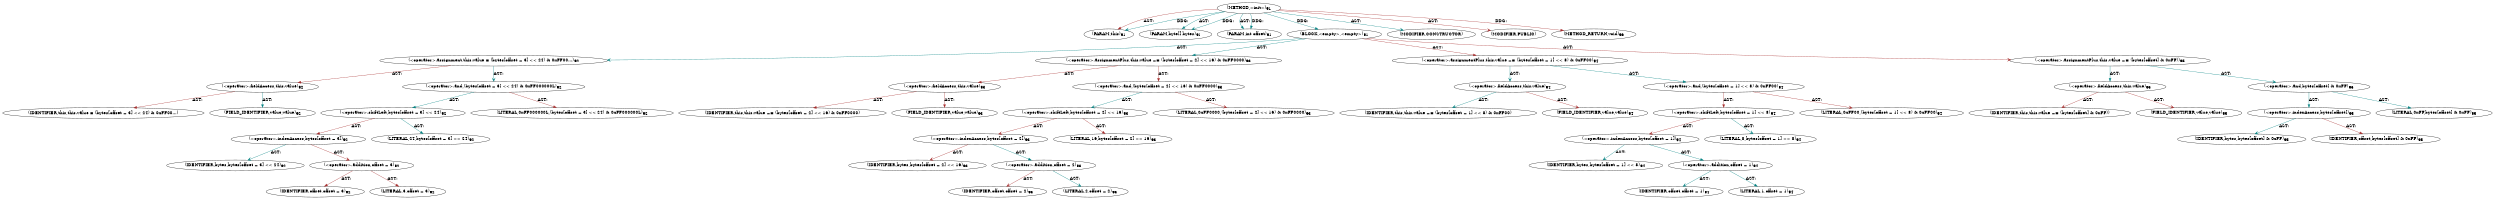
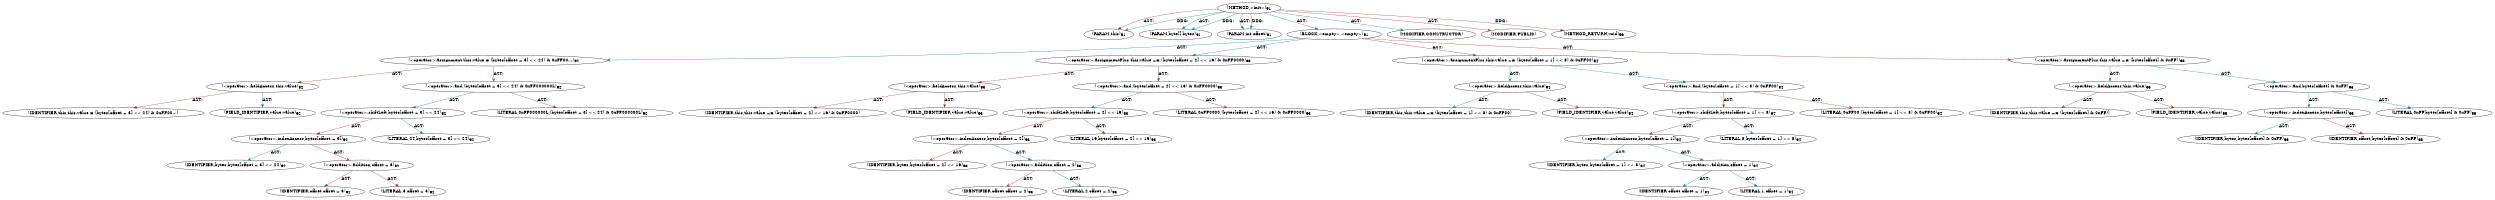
(1303, 21) -> (1303, 21)
